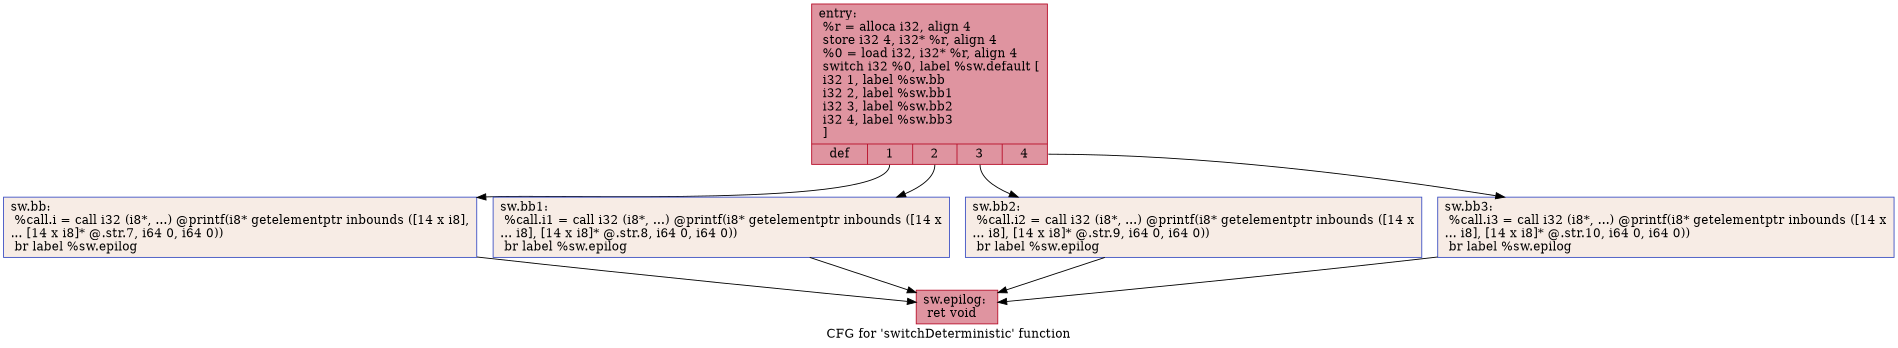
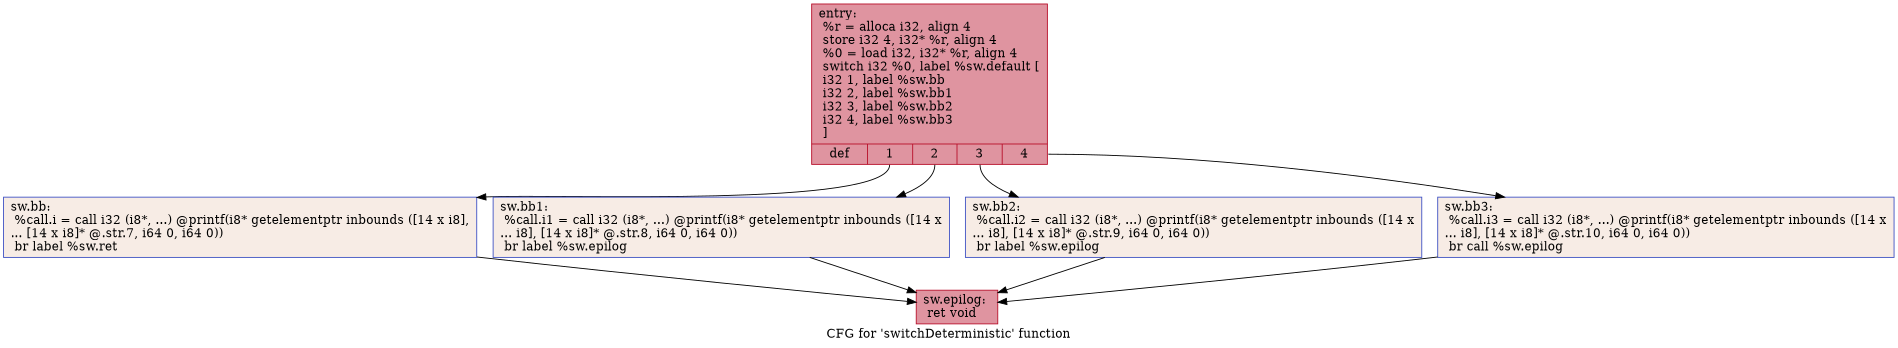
(74, 247) -> (64, 247)
(1509, 247) -> (1504, 247)
